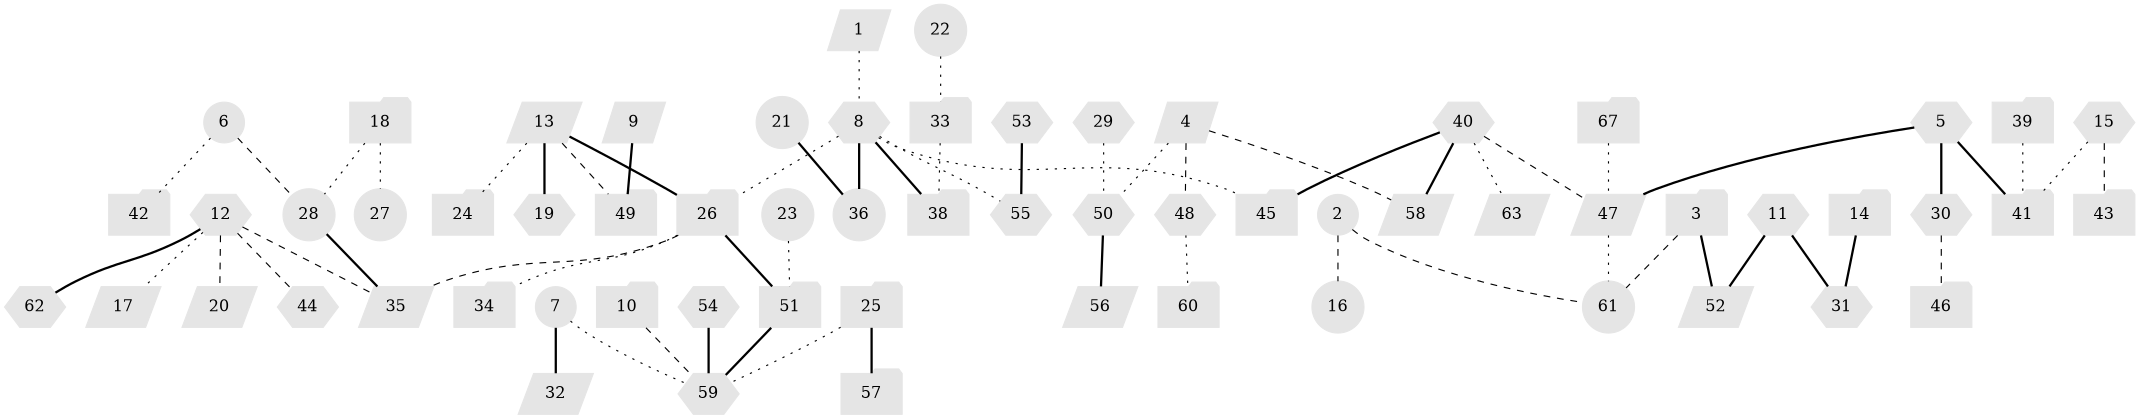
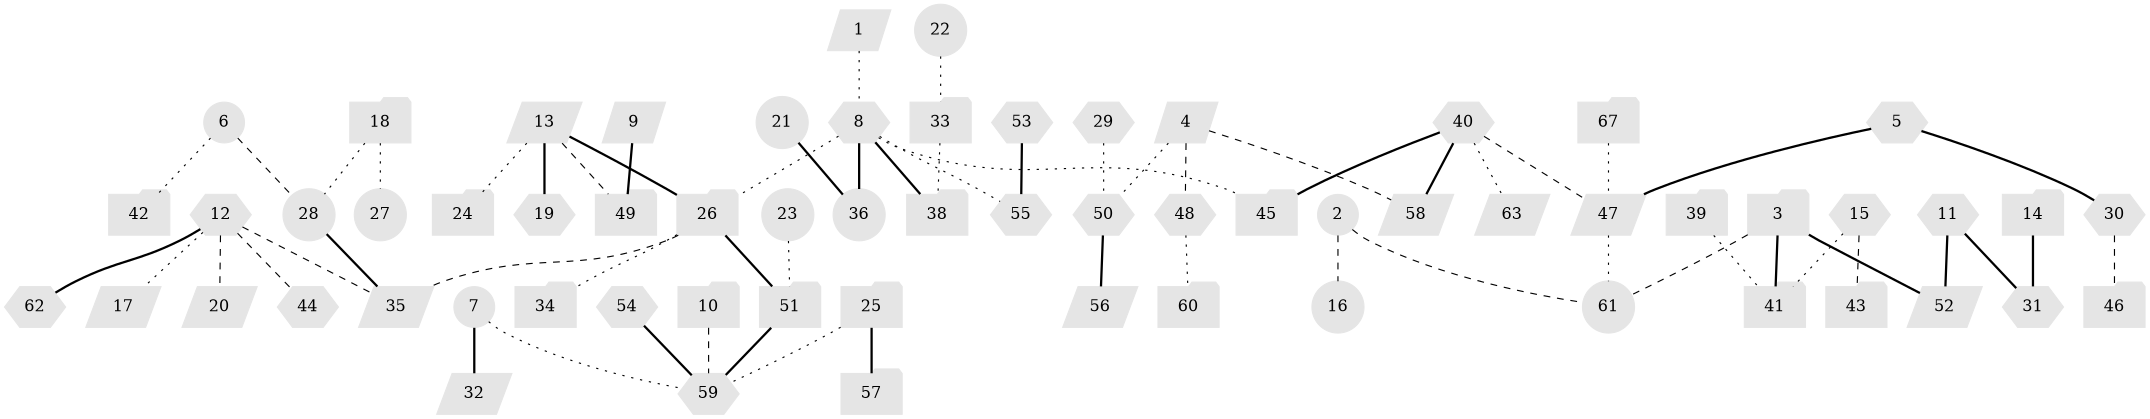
(1981, 168) -> (1777, 261)
